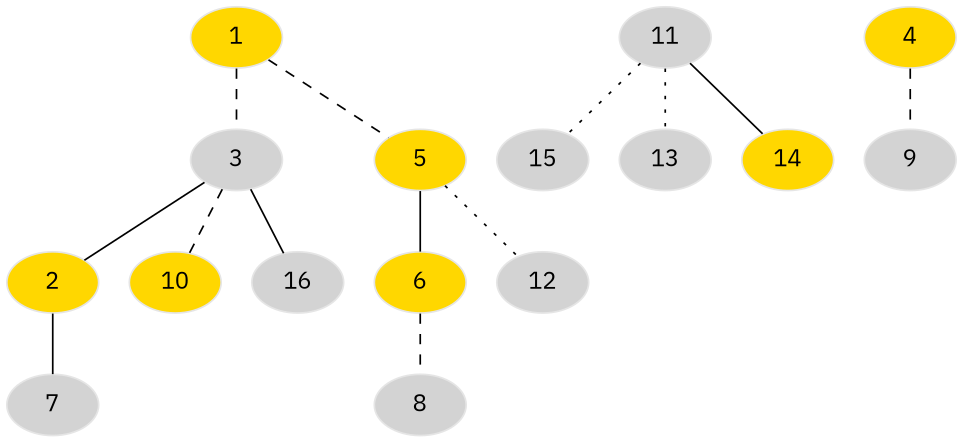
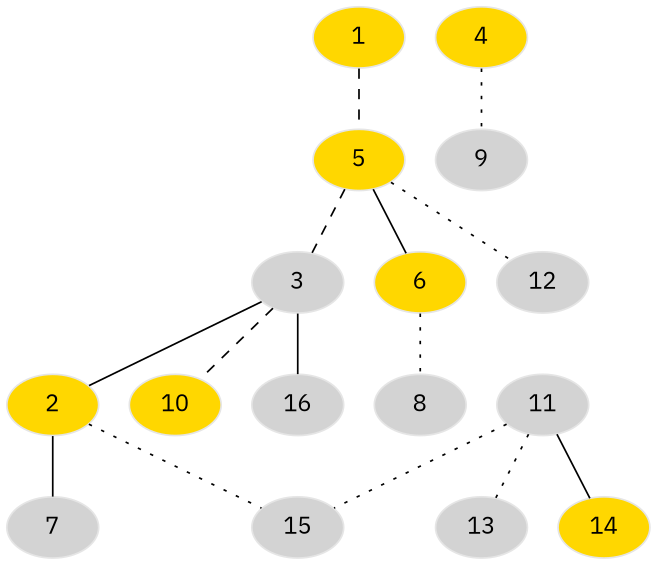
(236, 99) -> (328, 221)
(910, 99) -> (481, 99)
(420, 344) -> (420, 344)
none -> (175, 466)
